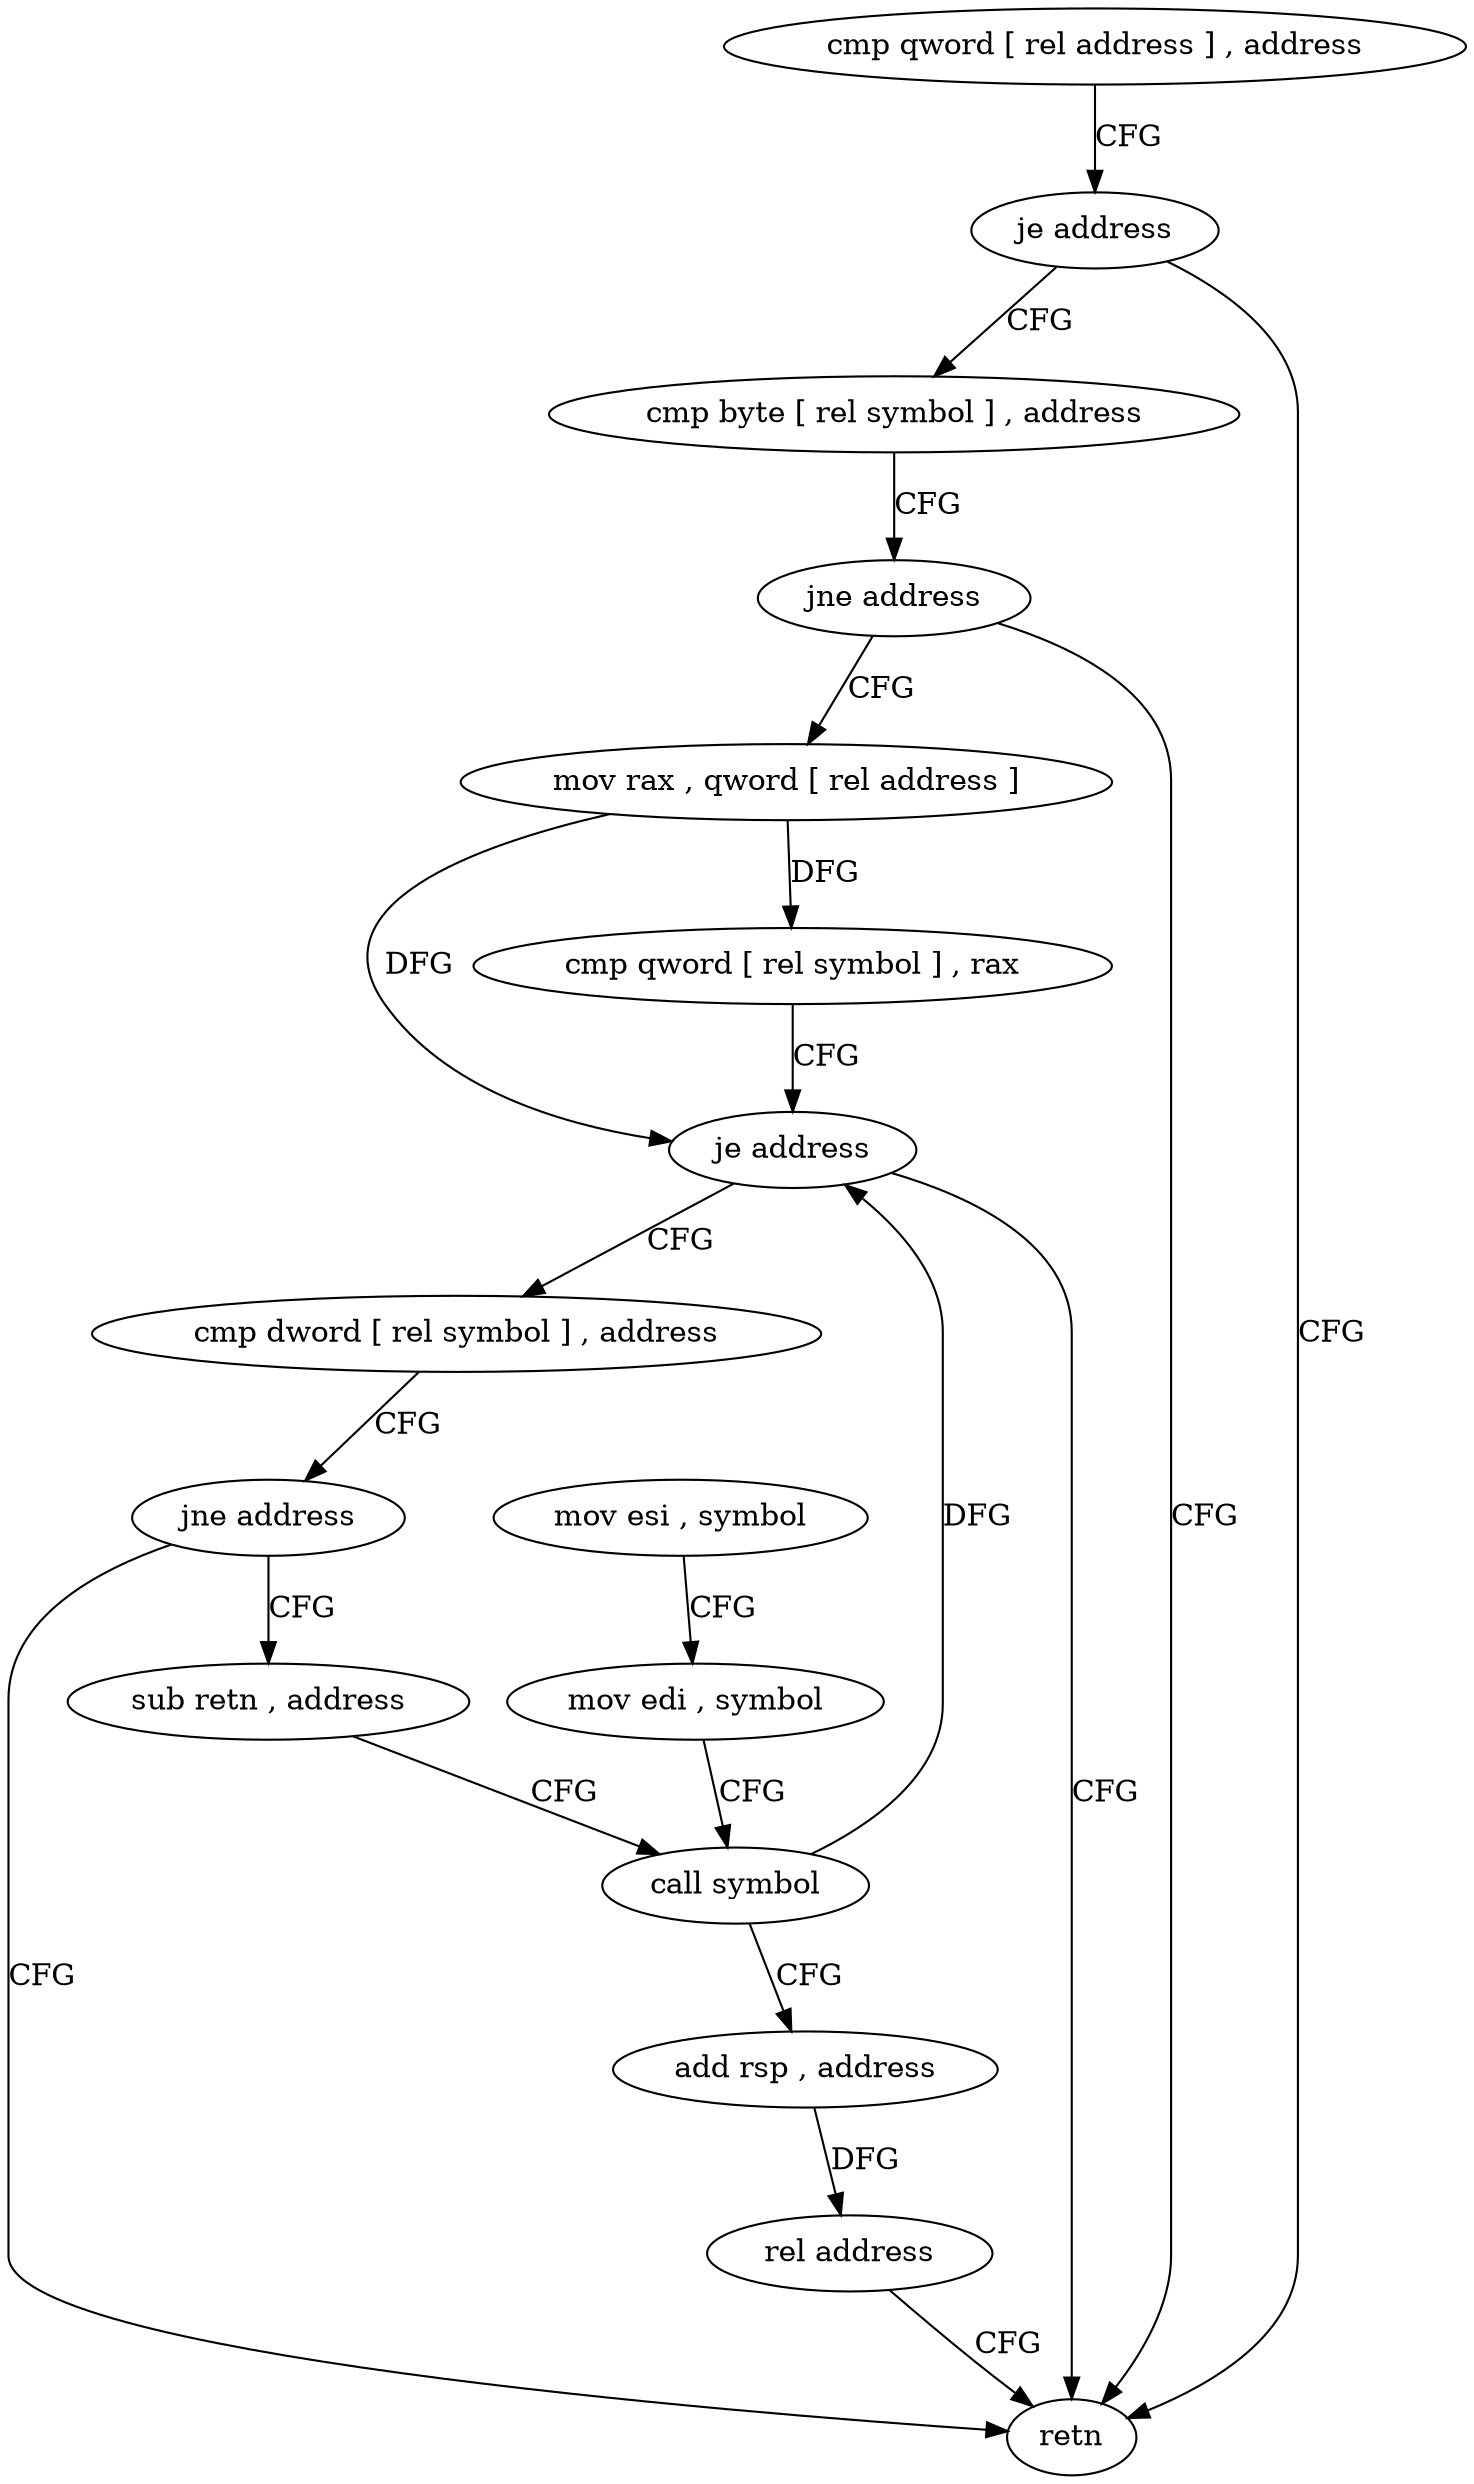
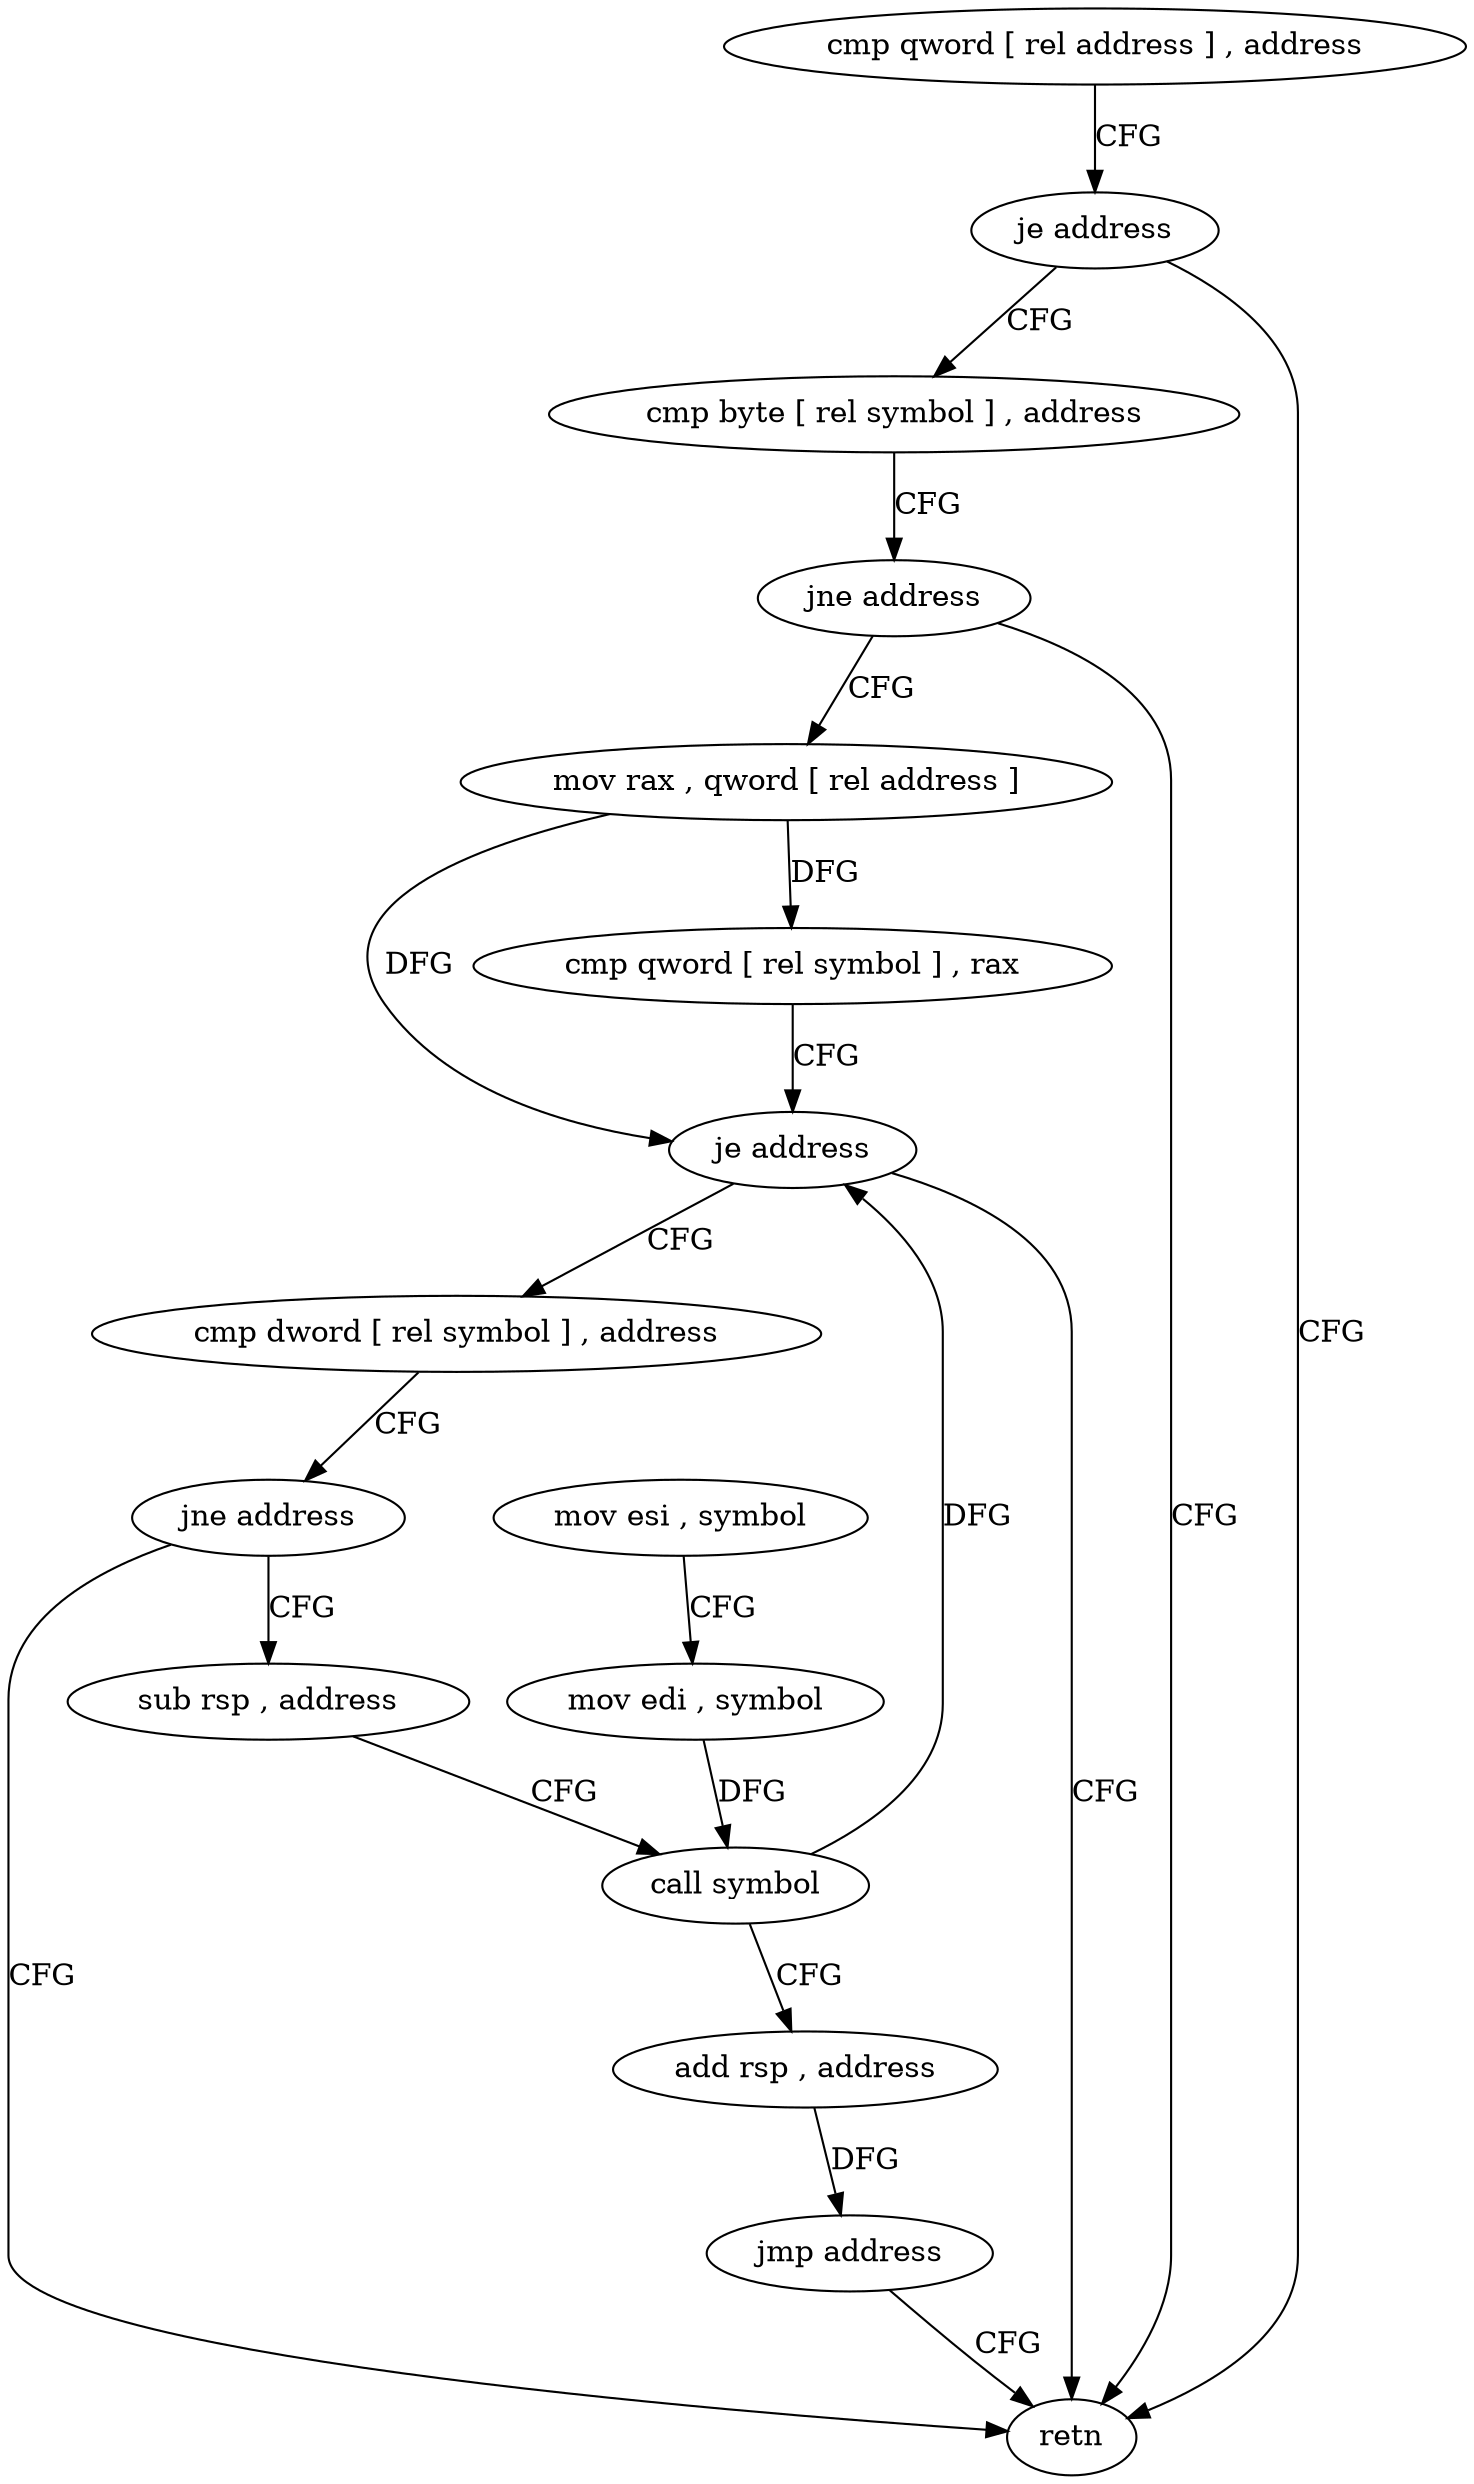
(268, 1702) -> (268, 1702)
(753, 1794) -> (753, 1794)
(850, 2253) -> (850, 2253)
